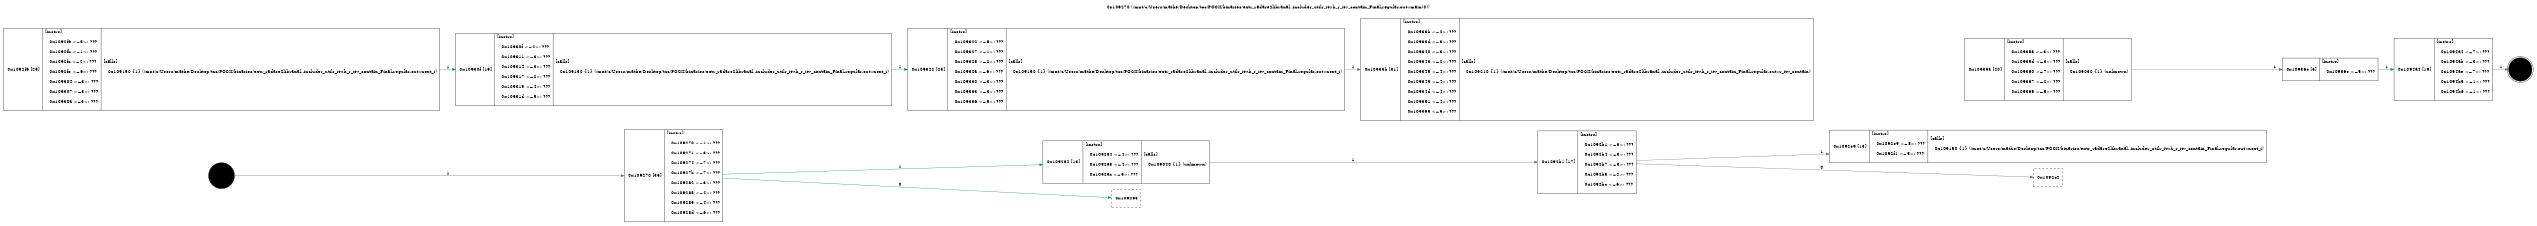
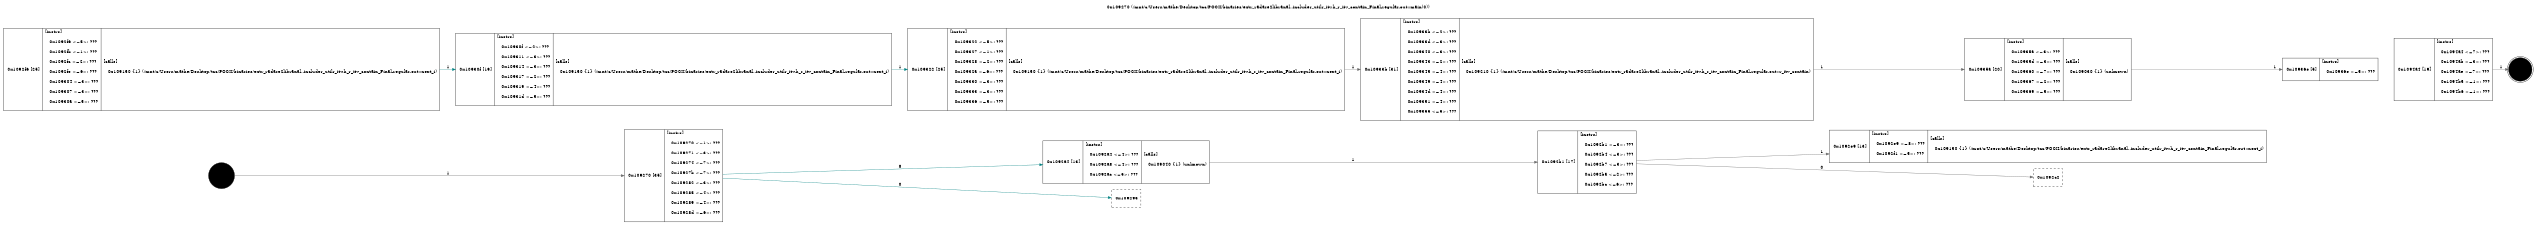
none -> (1887, 69)
(2384, 69) -> none
(900, 167) -> (900, 167)
